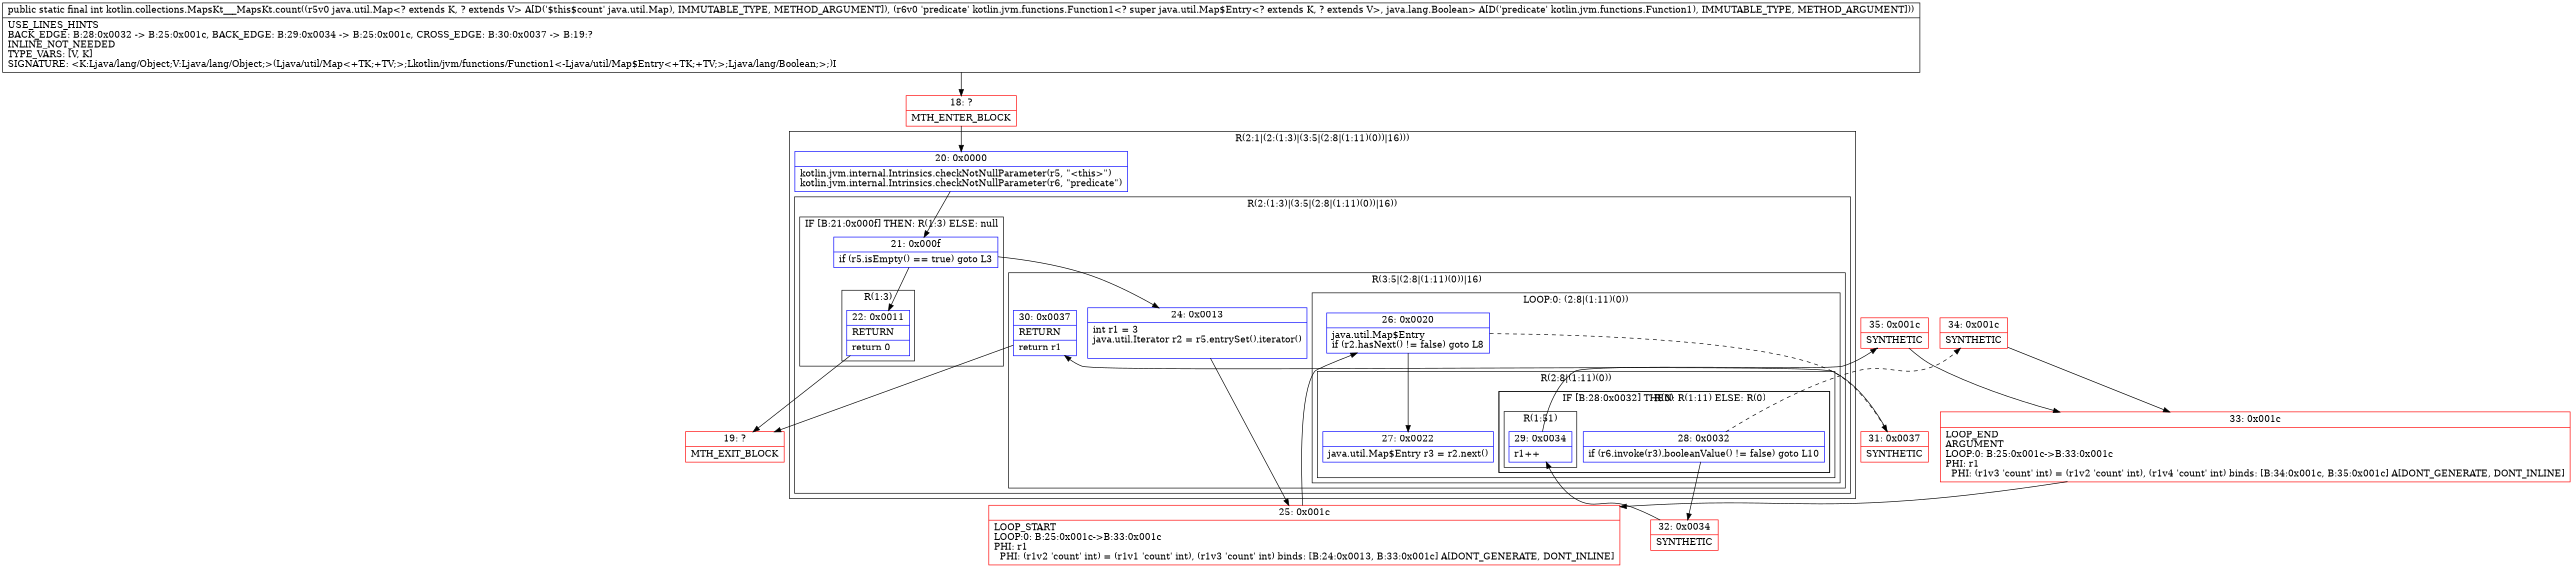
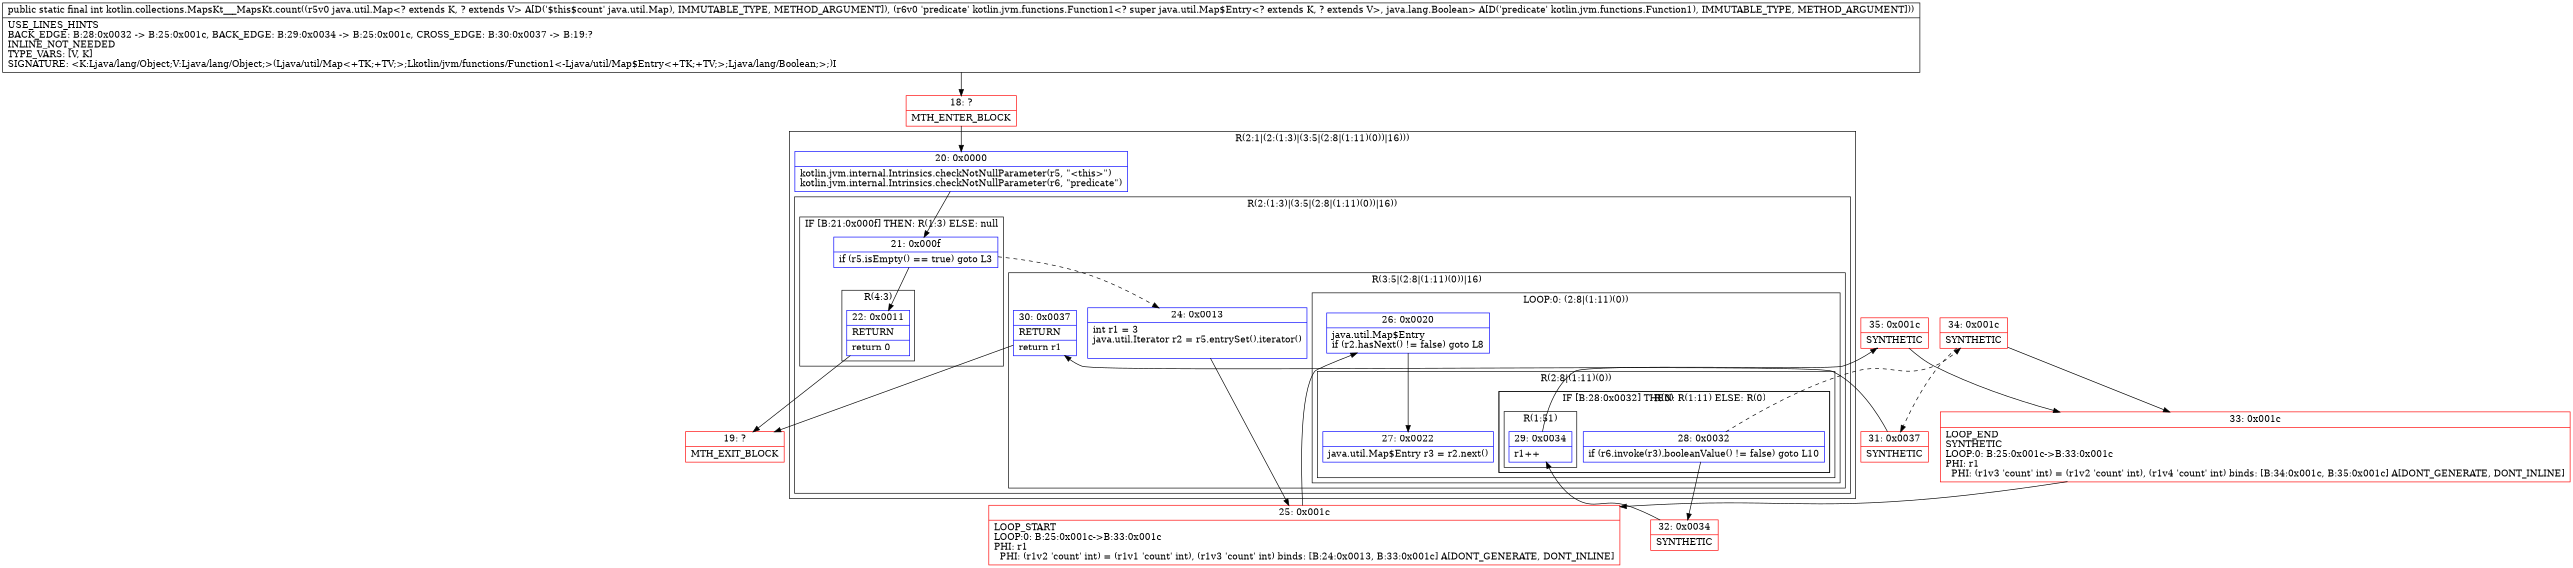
(1067, 268) -> (1067, 268)
(878, 298) -> (878, 298)
(1701, 344) -> (1926, 384)
(1975, 445) -> (1974, 445)
